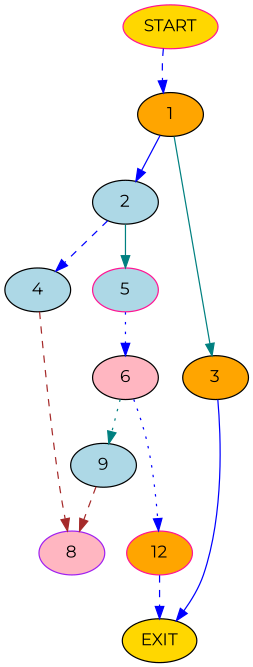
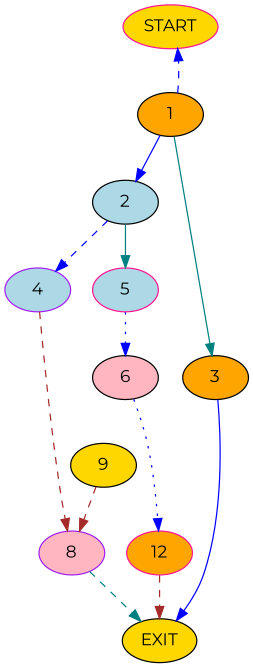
(162, 65) -> (179, 77)
(38, 290) -> (38, 290)
(116, 416) -> none
(104, 465) -> (104, 465)
(160, 591) -> (160, 591)
none -> (111, 592)
